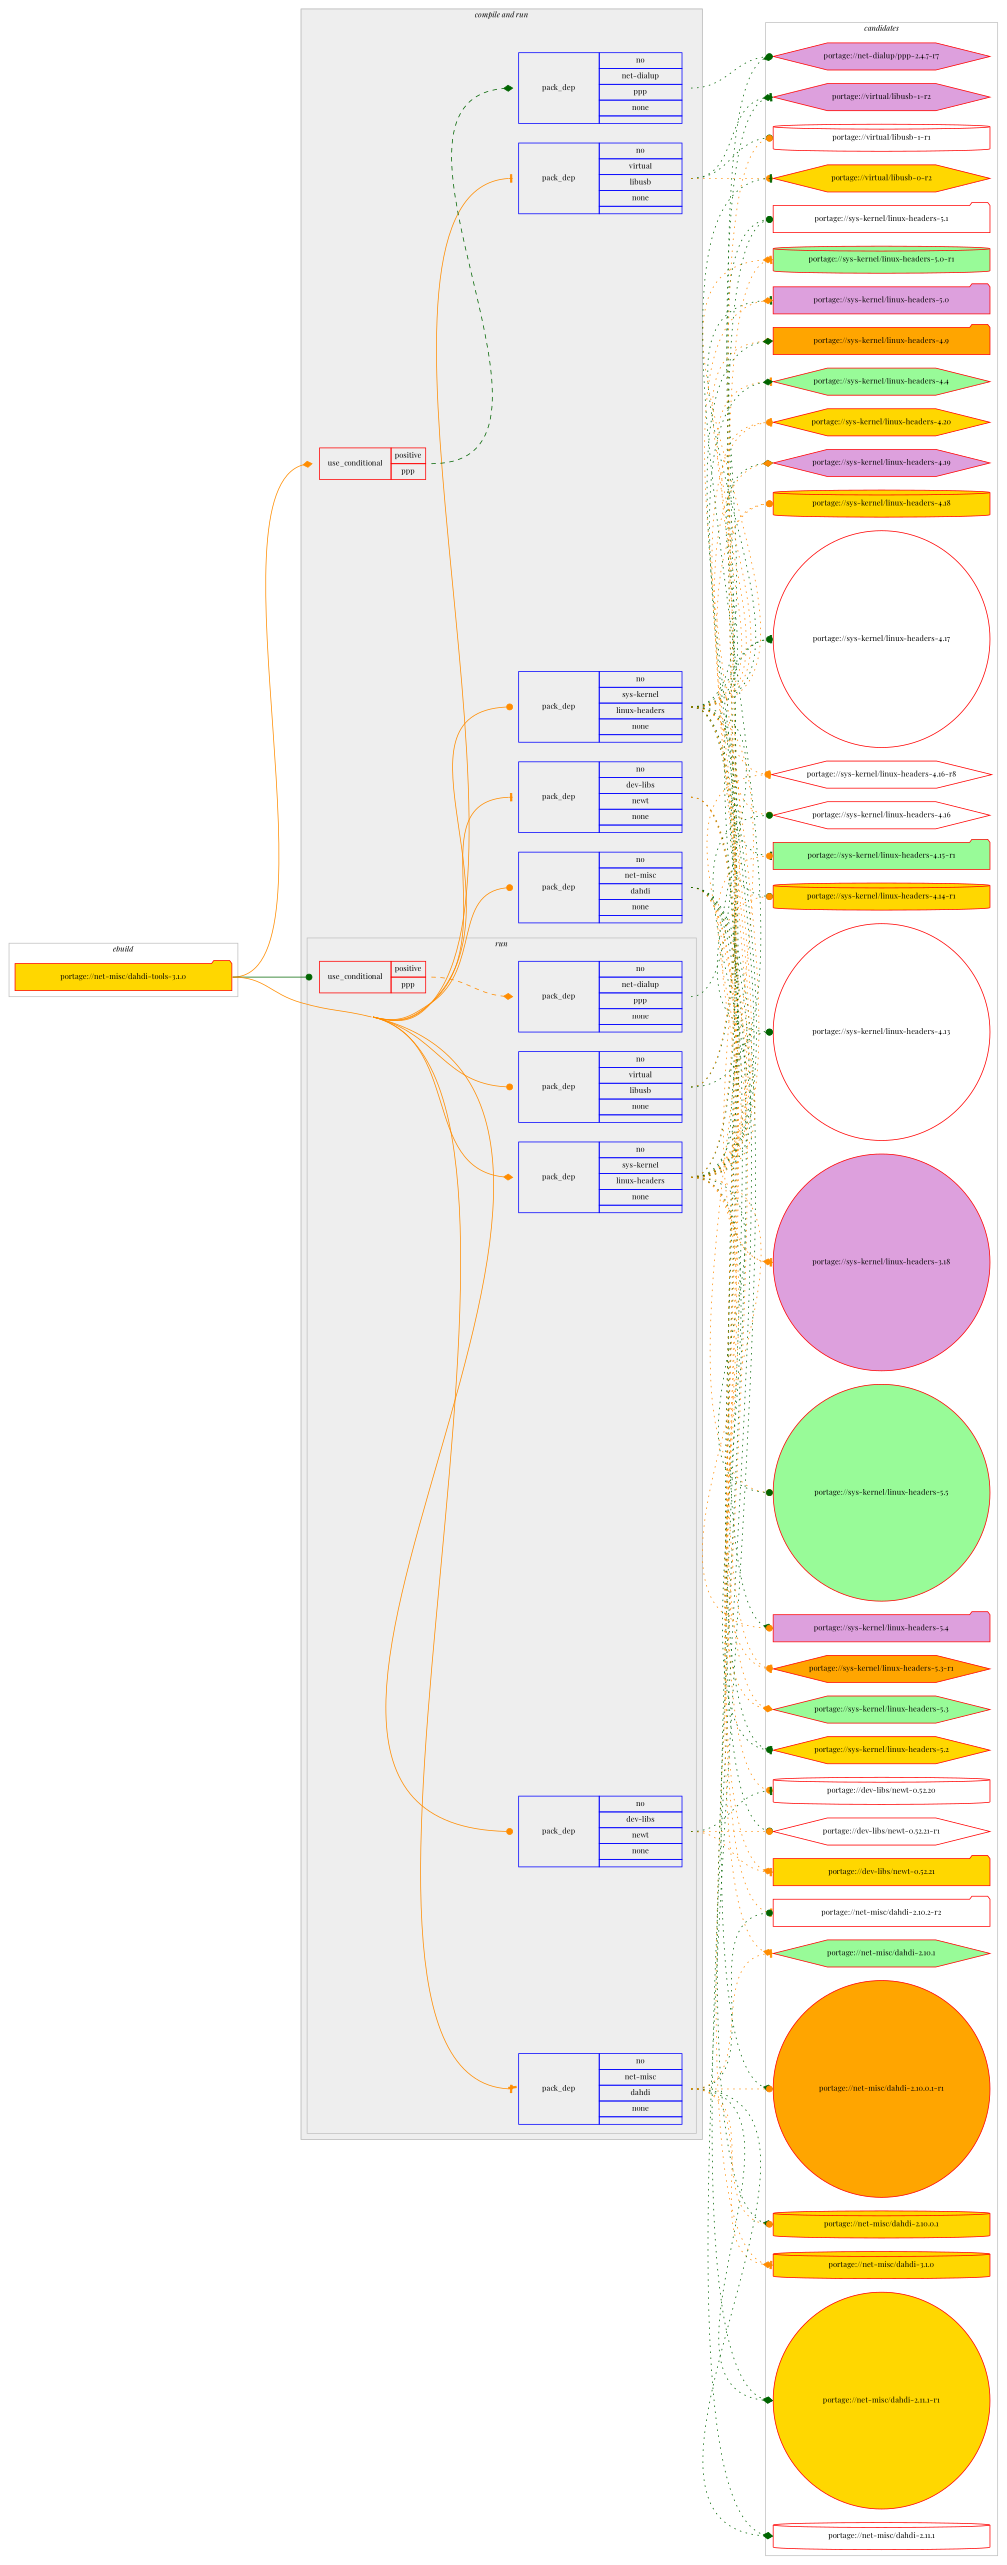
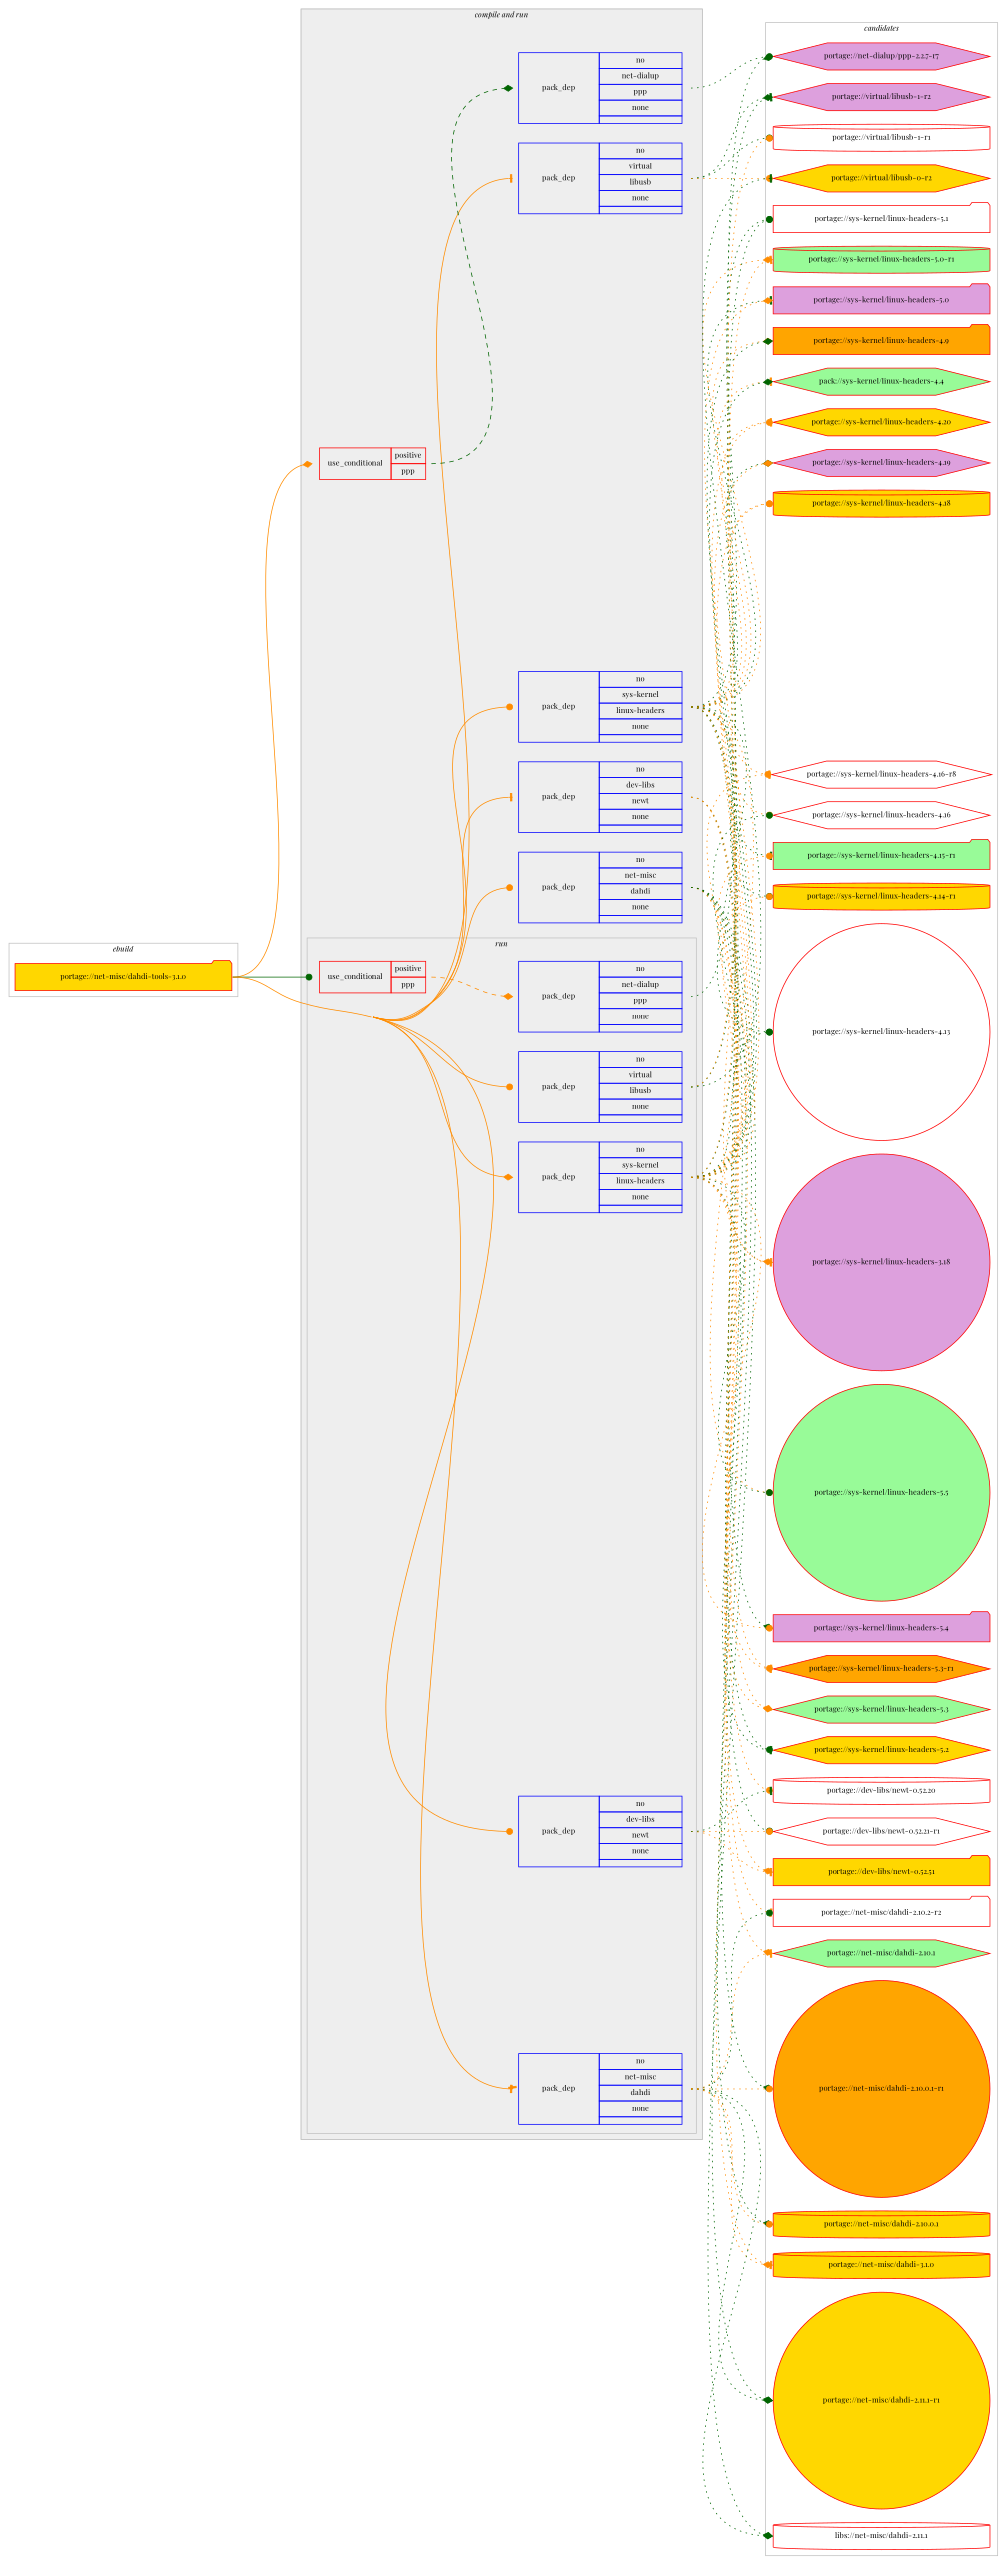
(882, 56) -> (882, 56)
(882, 382) -> (882, 382)
(882, 639) -> none
(882, 1872) -> (882, 1872)
(882, 2536) -> (882, 2536)
